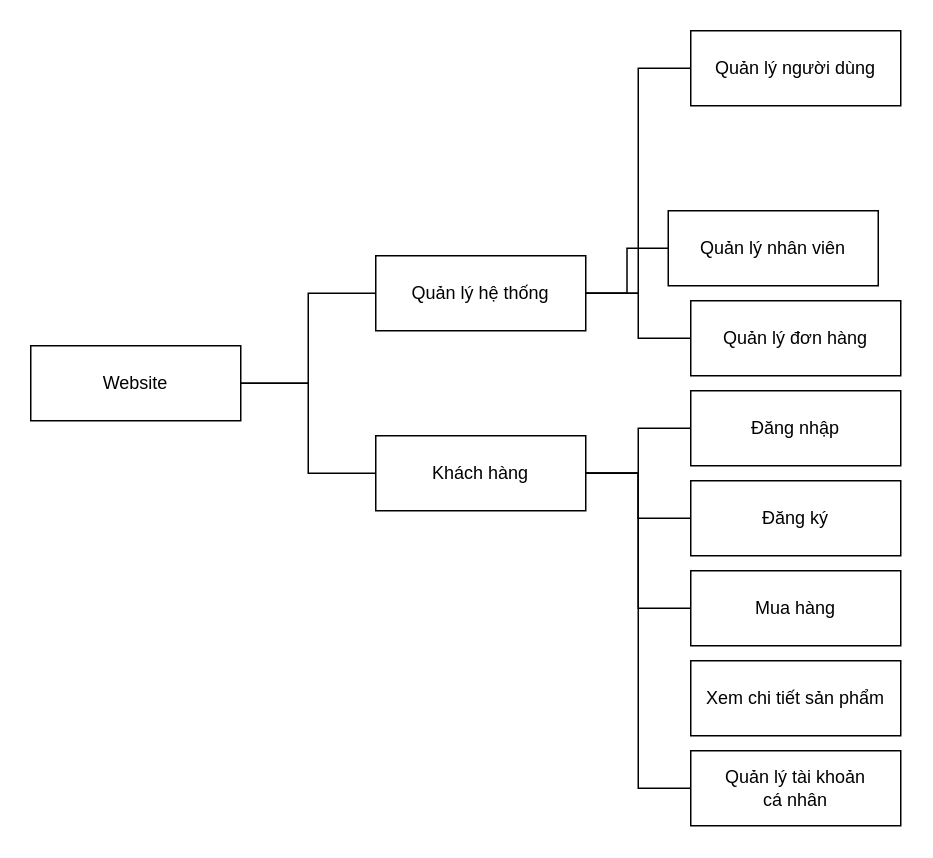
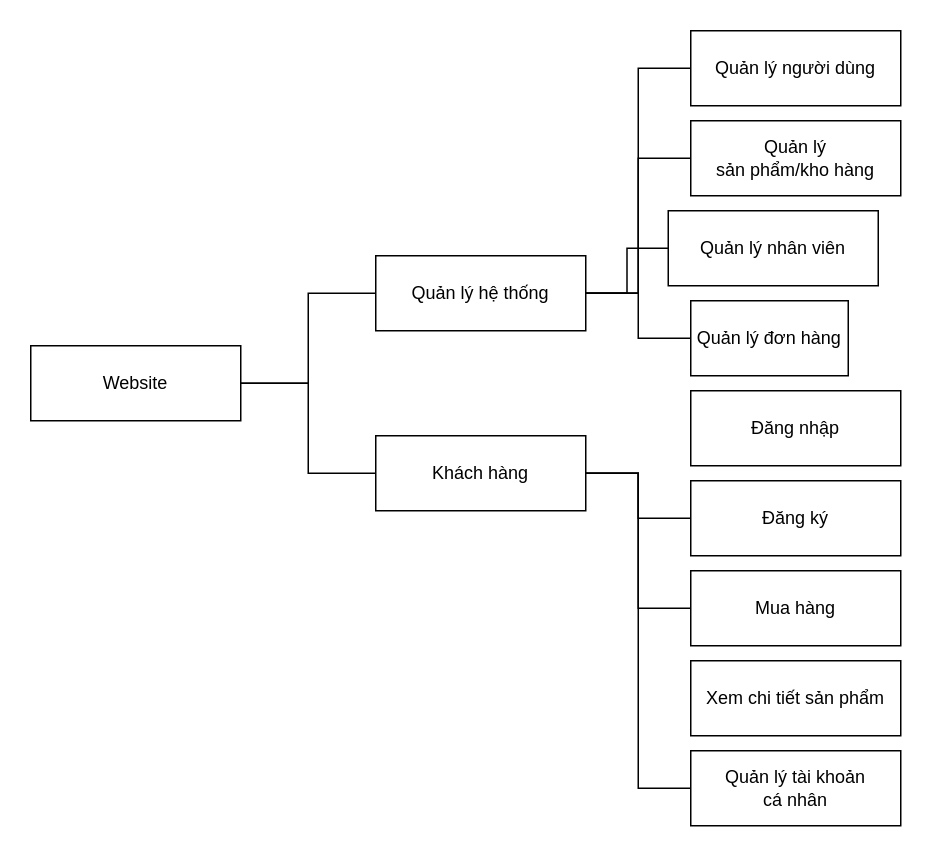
none -> (666, 158)
none -> (796, 158)
(796, 338) -> (770, 338)
(642, 428) -> none
